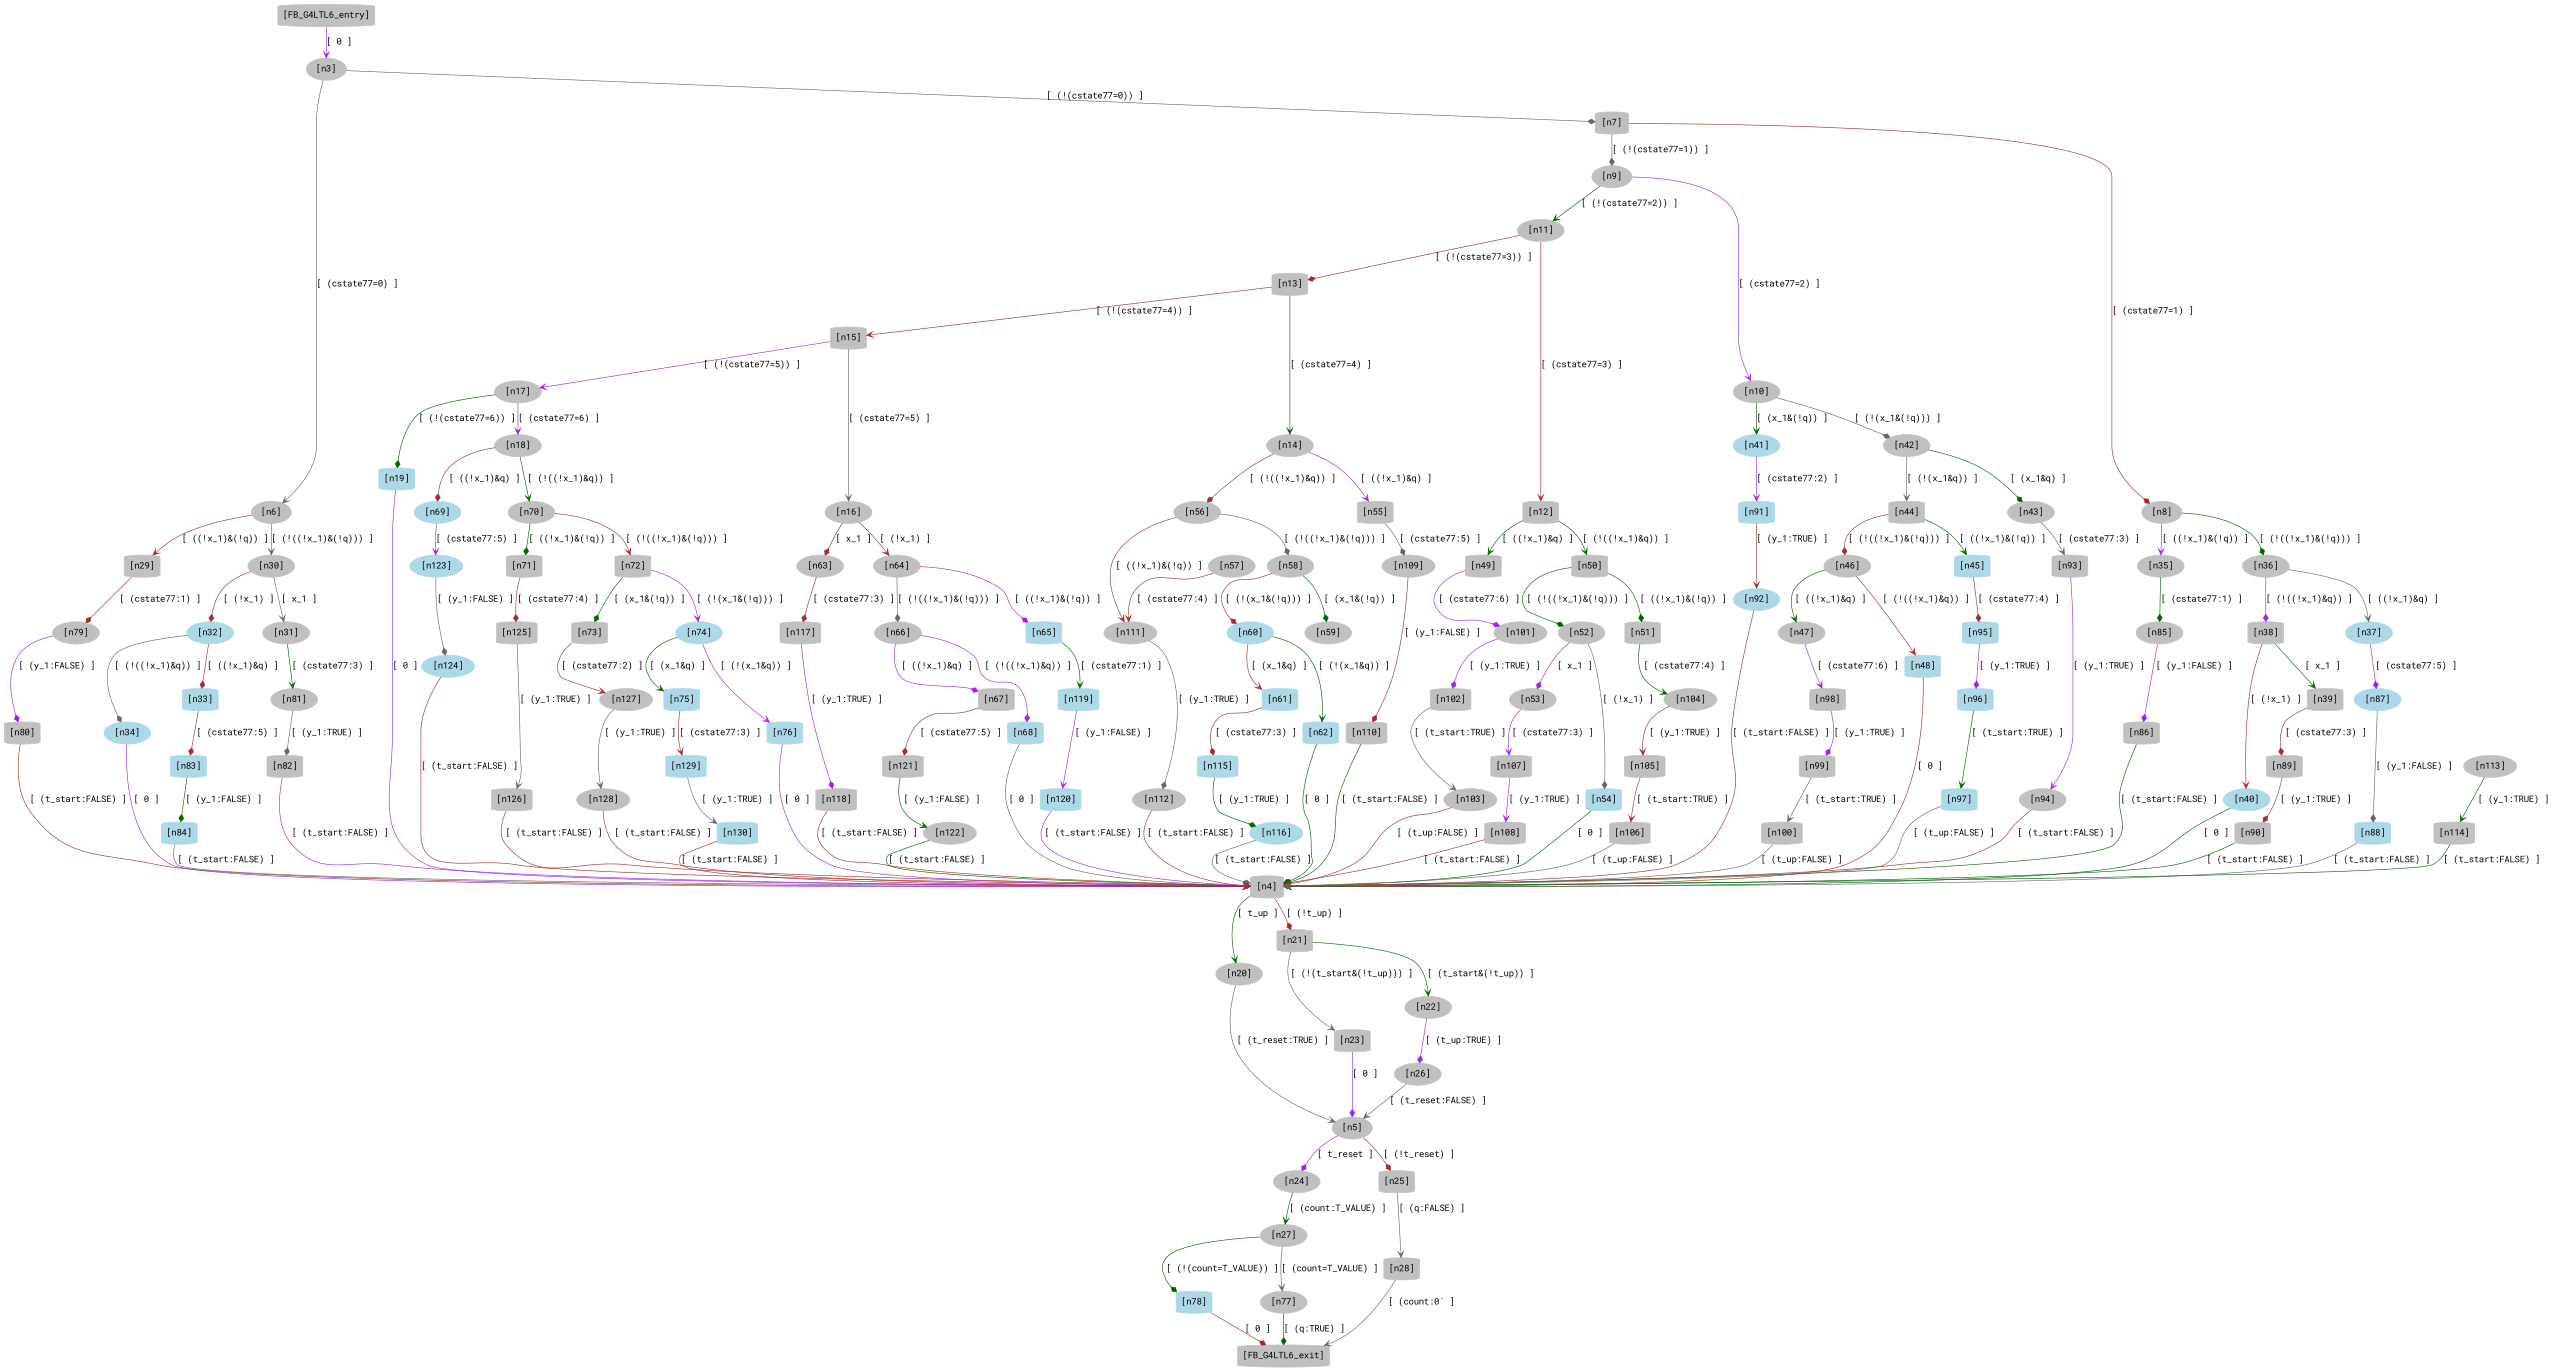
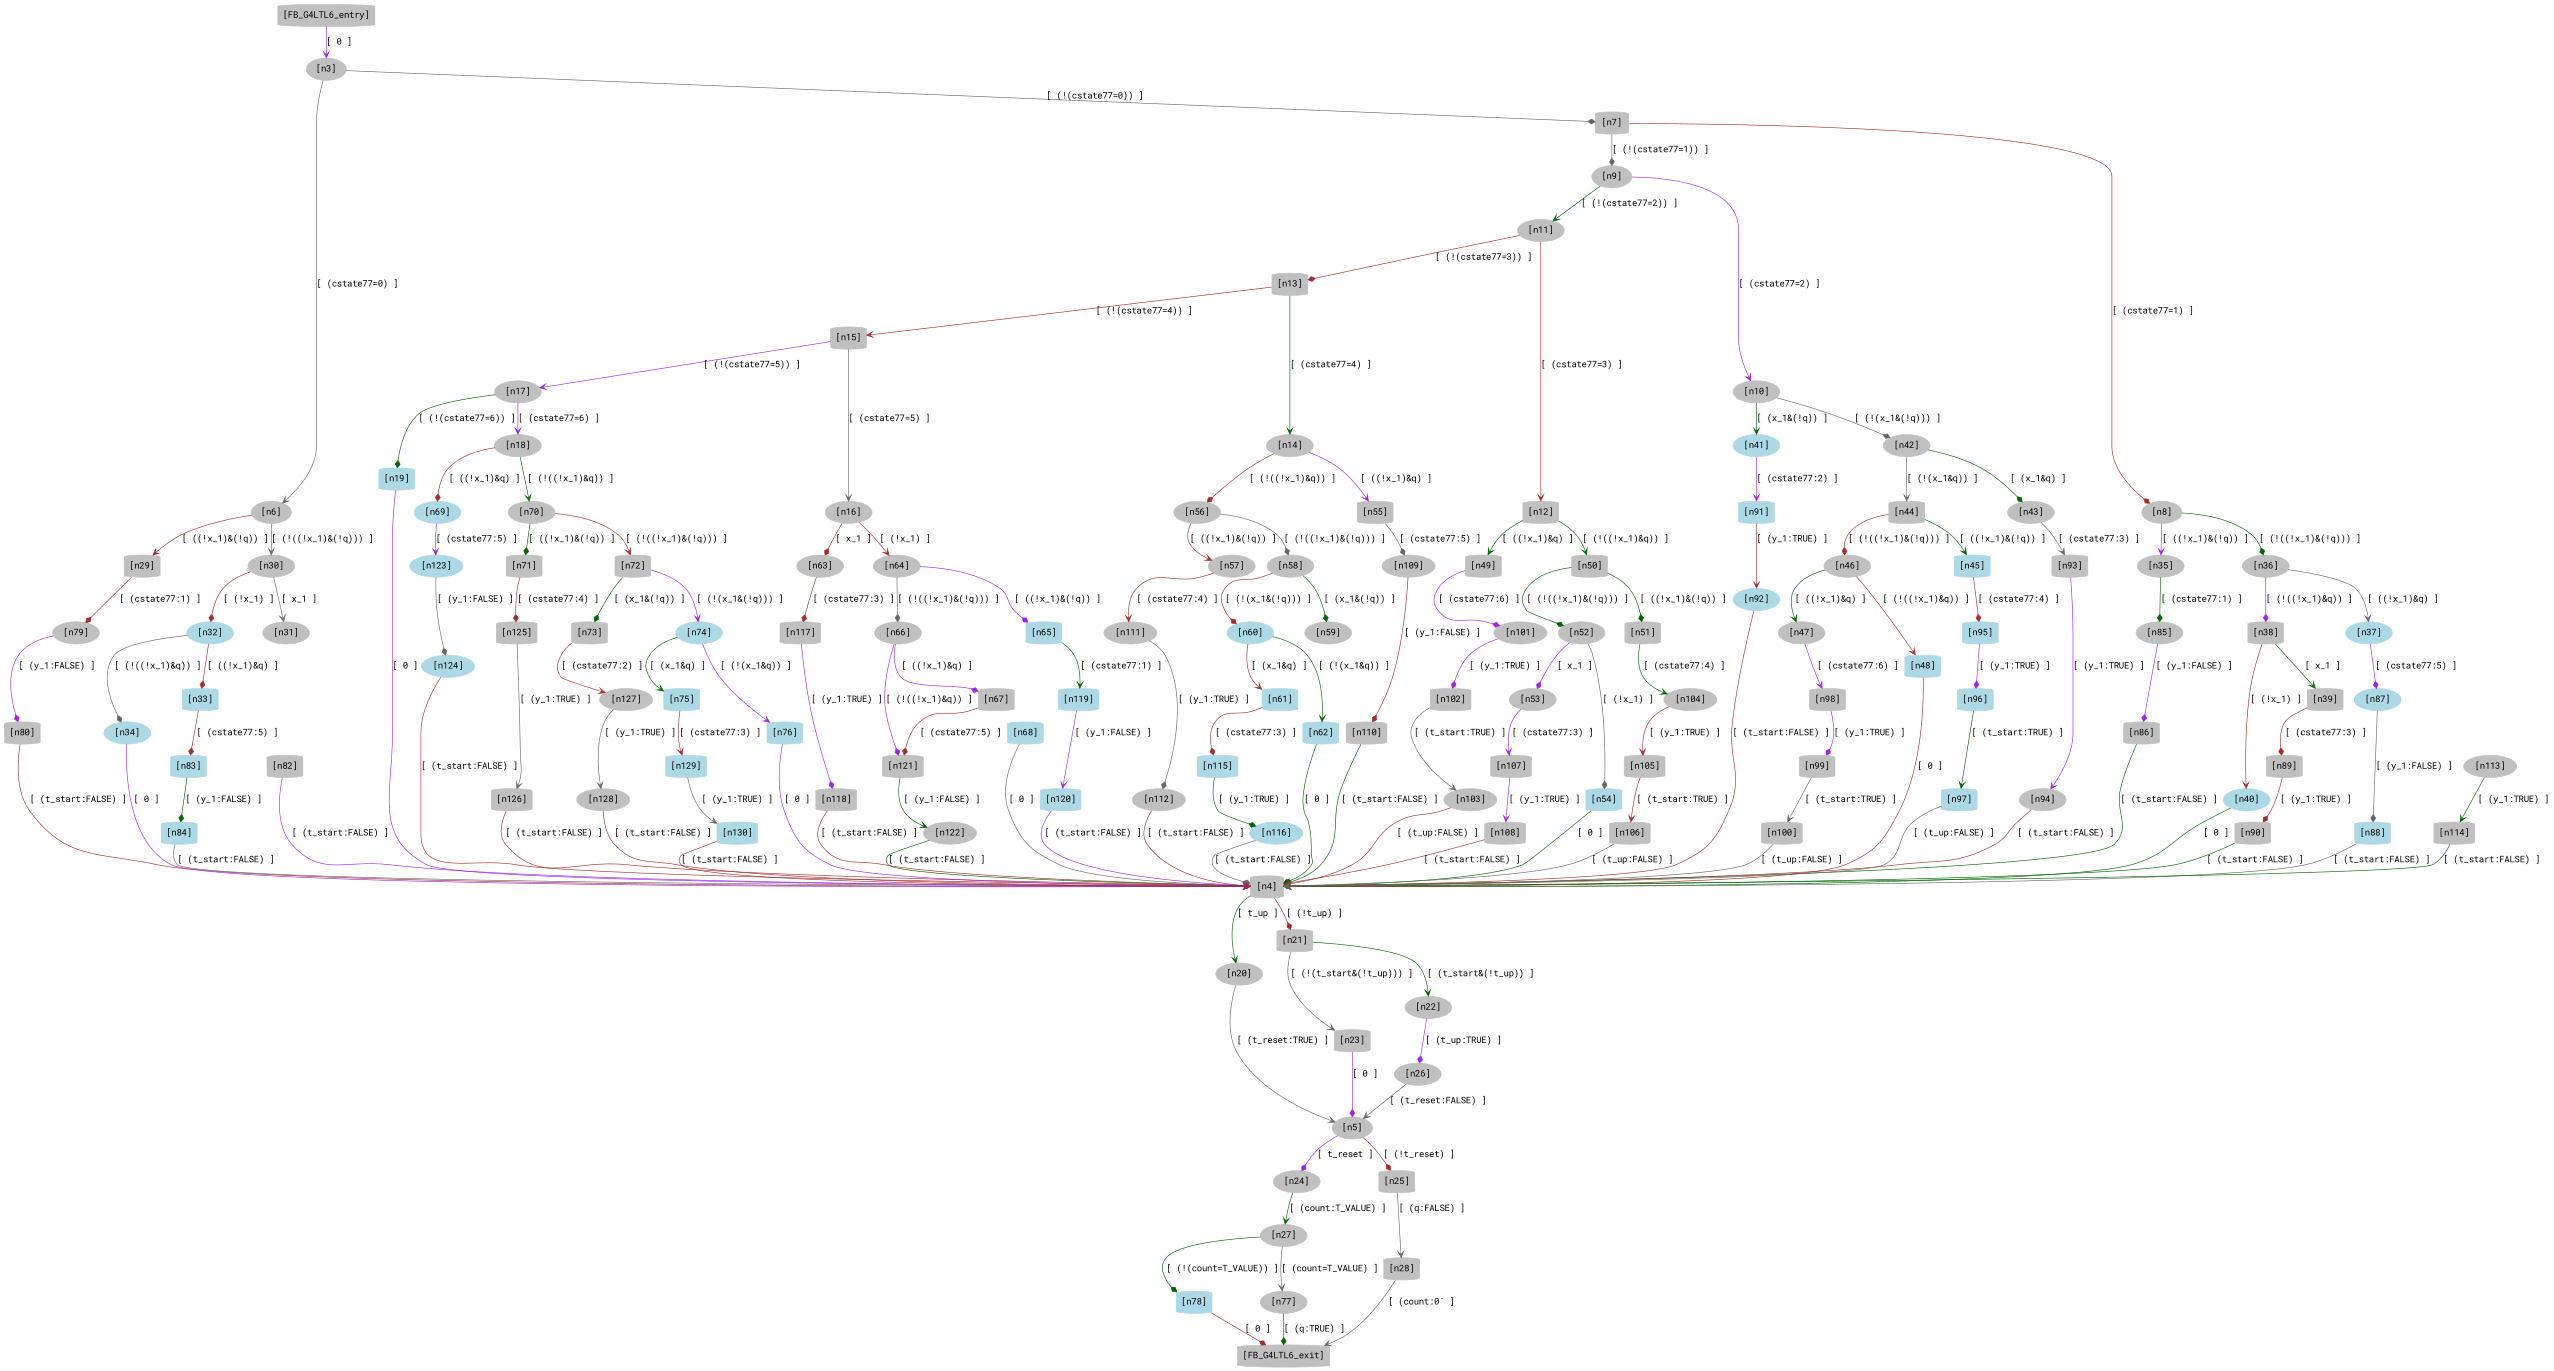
(1118, 551) -> (1190, 544)
(980, 671) -> (885, 696)
(294, 700) -> none
